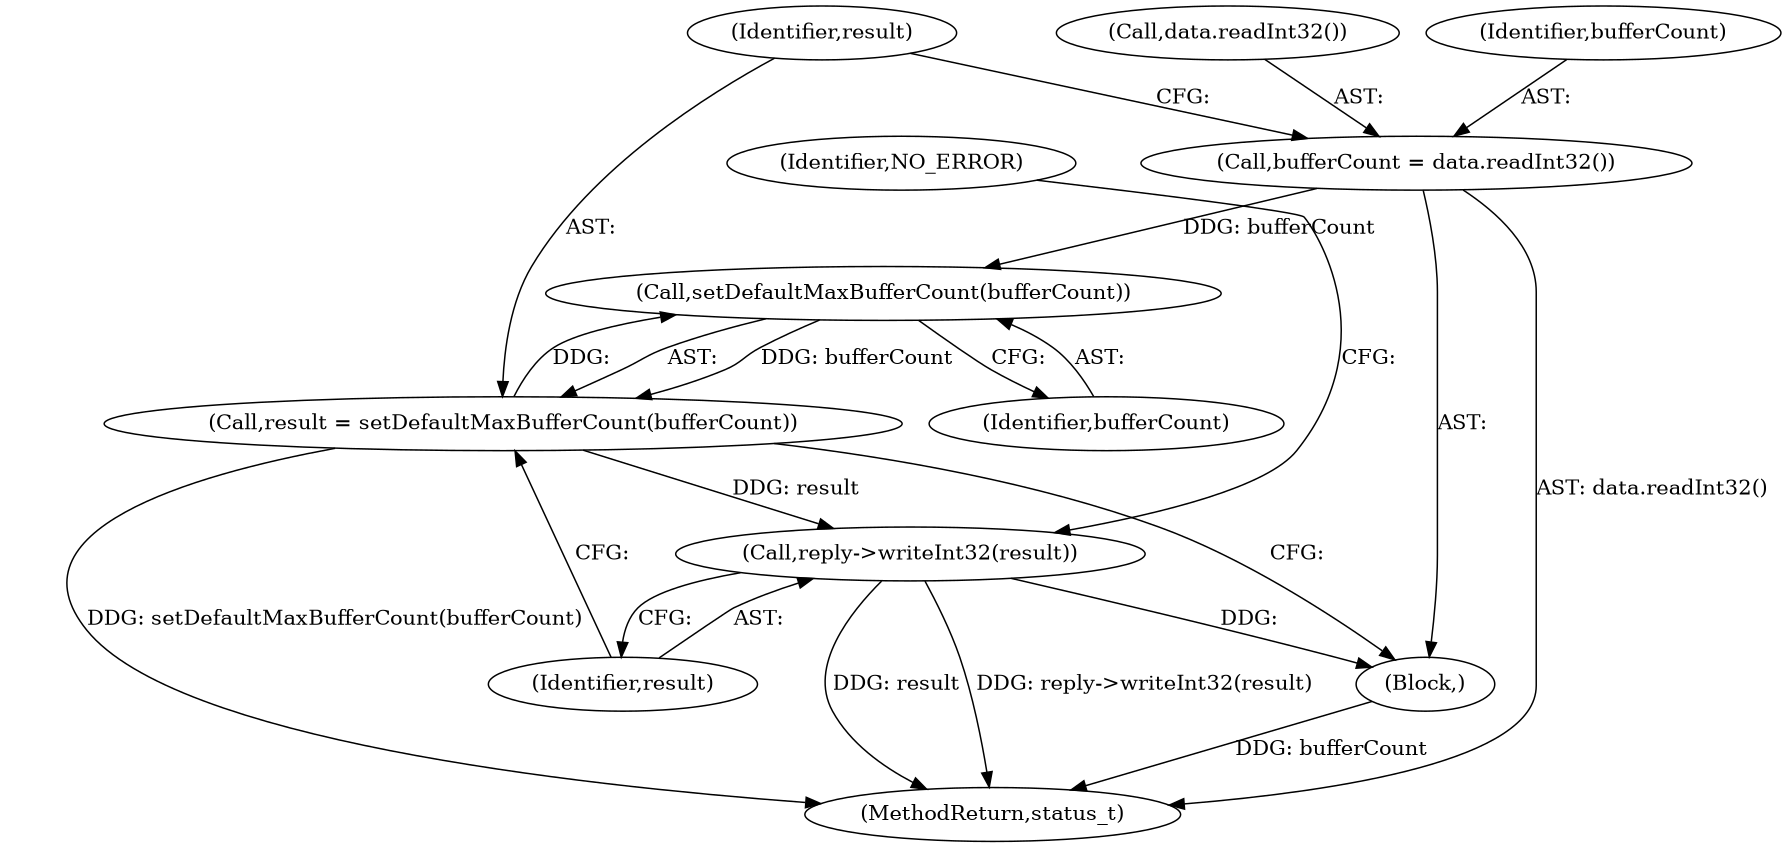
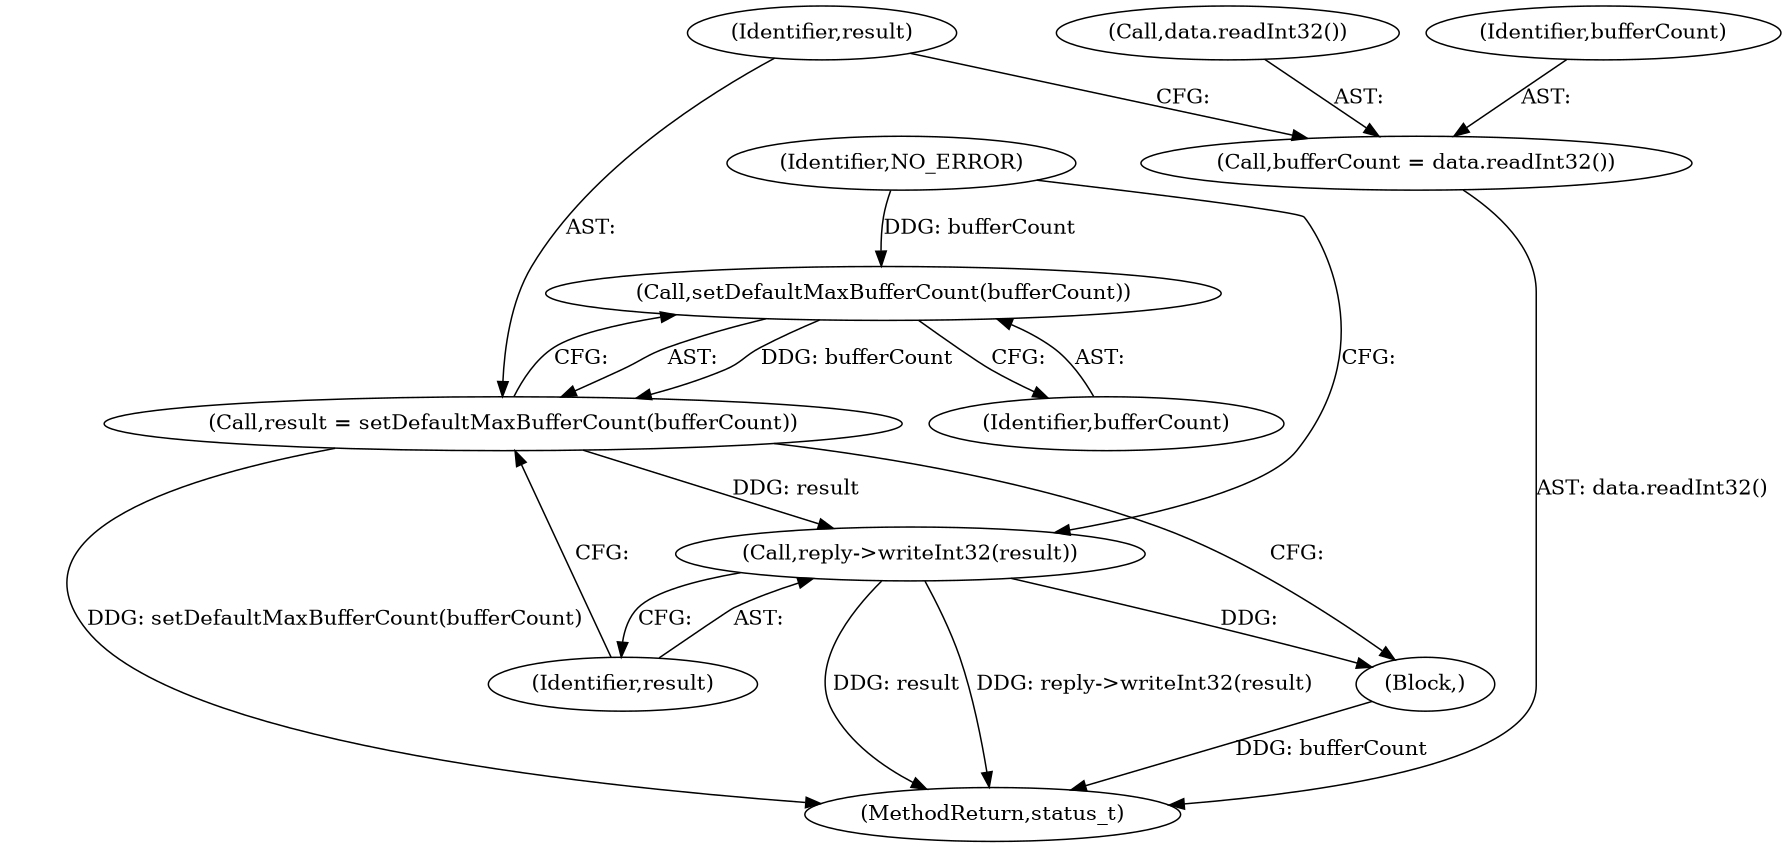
(1158, 226) -> (883, 220)
(585, 359) -> (585, 359)
(1437, 416) -> none
